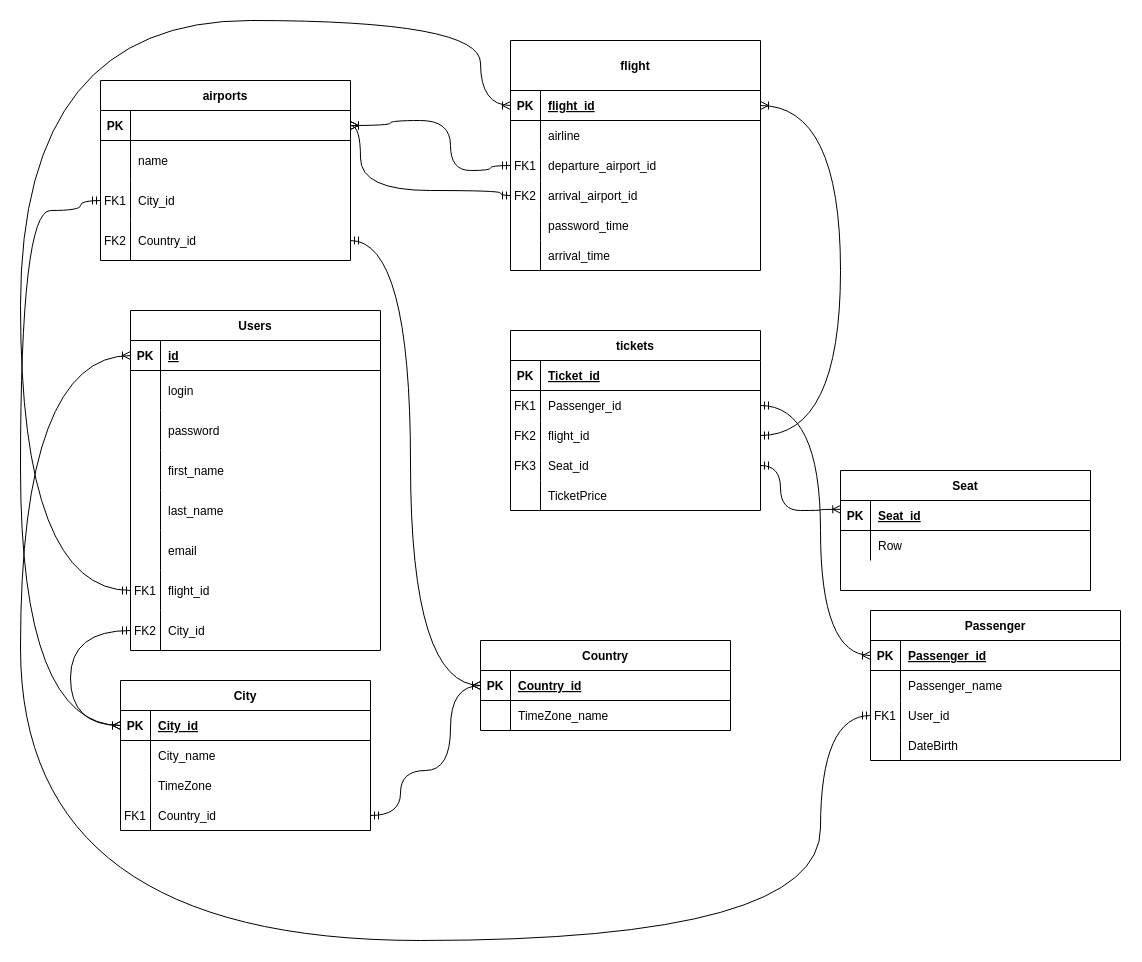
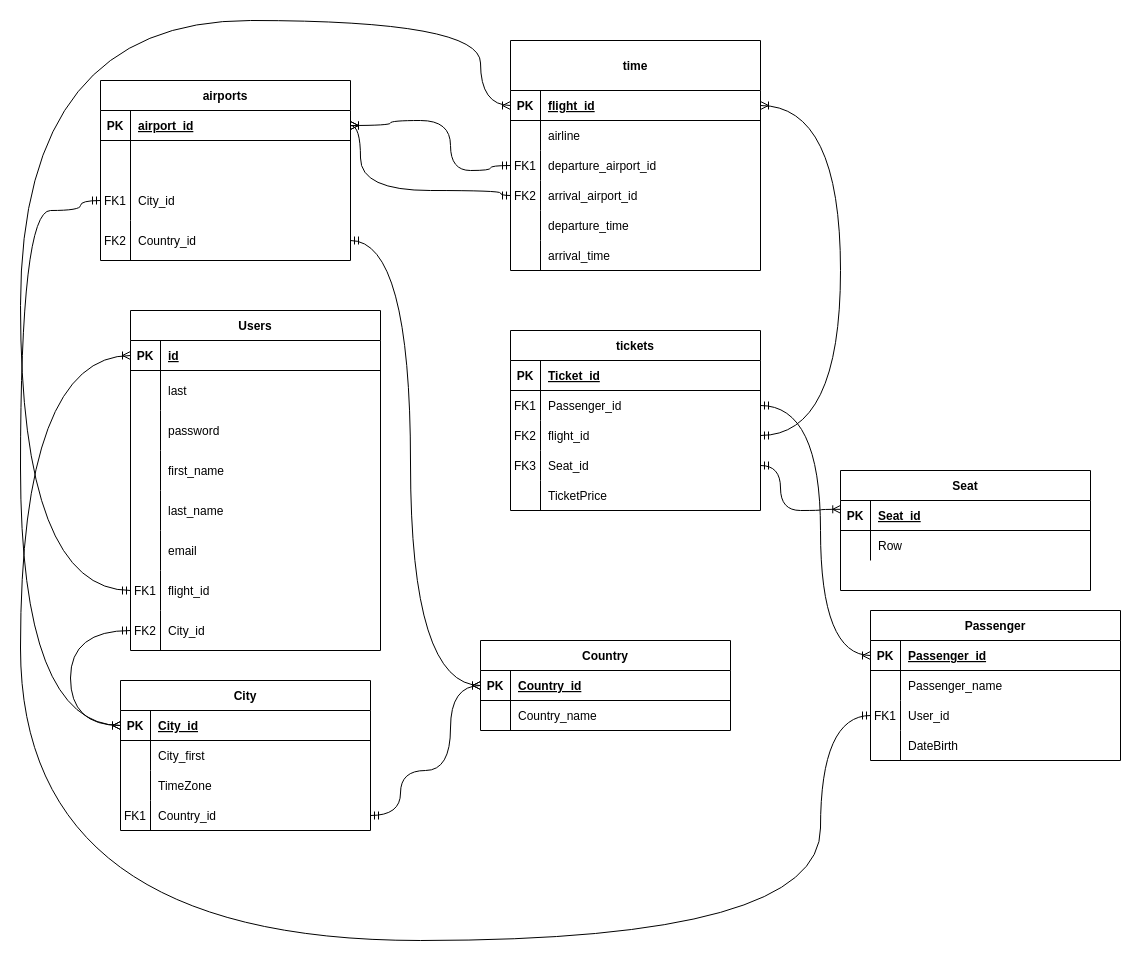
(635, 66) -> (635, 66)
none -> (241, 126)
(241, 161) -> none
(590, 226) -> (593, 226)
(182, 391) -> (180, 391)
(560, 716) -> (558, 716)
(187, 756) -> (188, 756)
